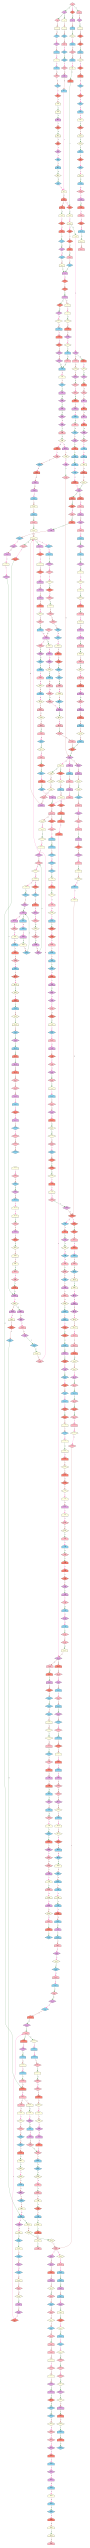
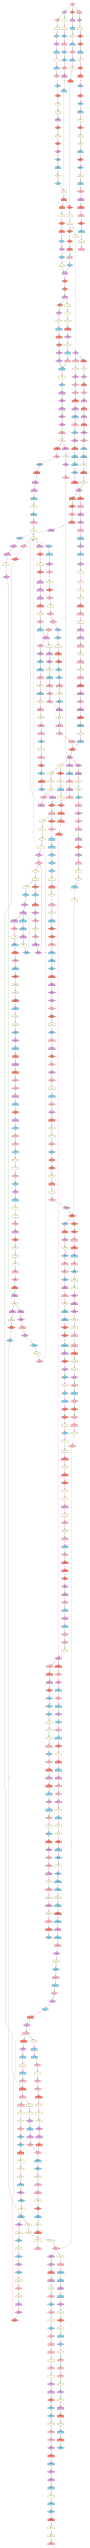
none -> (15, 1160)
(65, 1385) -> (65, 1385)
